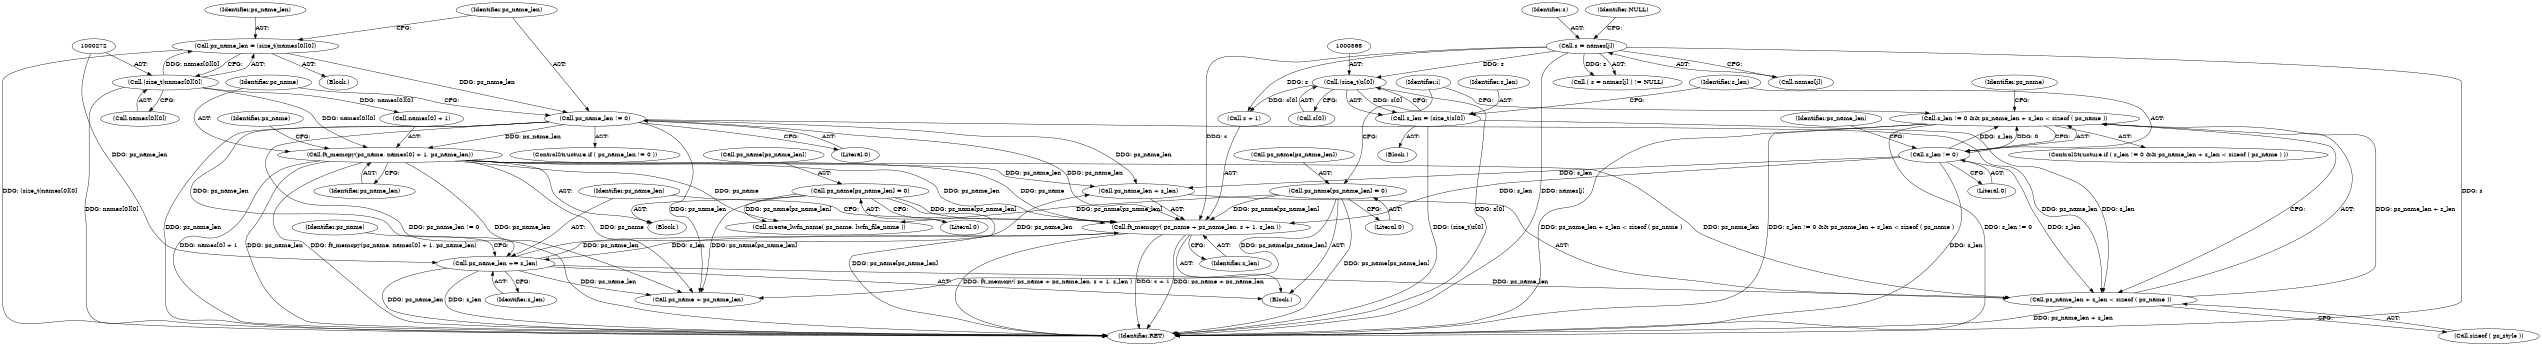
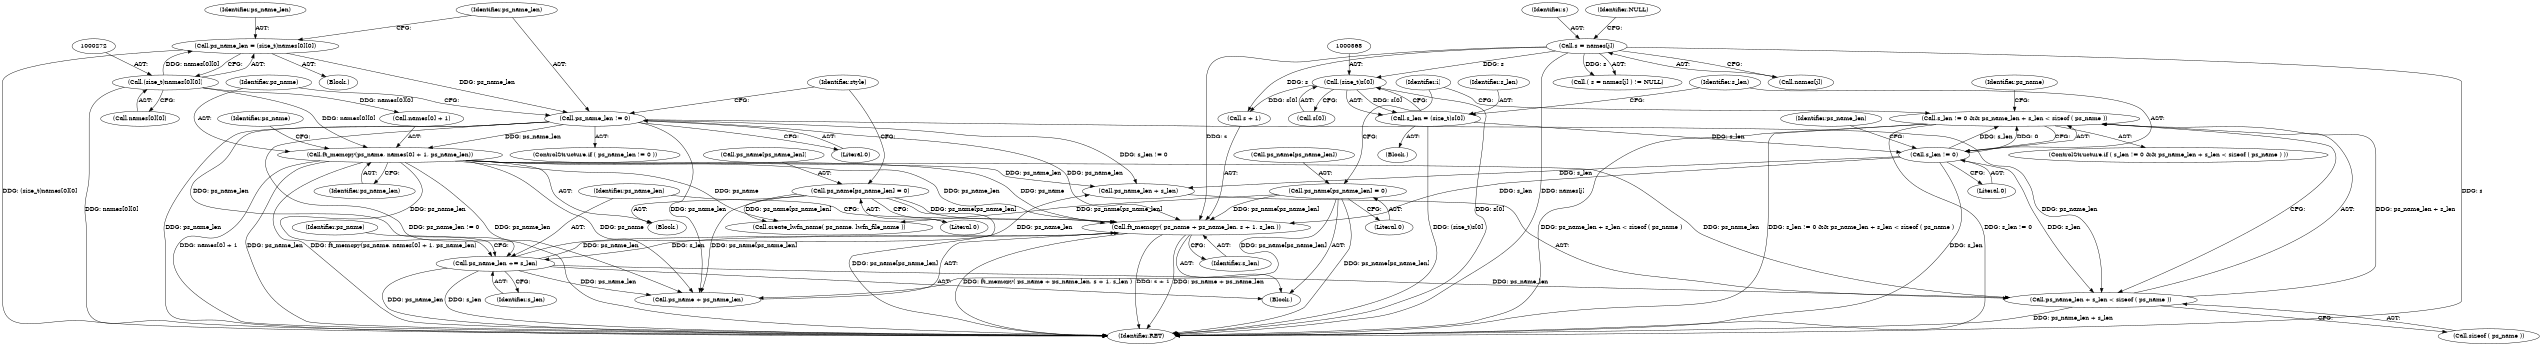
none -> (843, 82)
(1880, 129) -> (1675, 136)
(1144, 155) -> (1144, 155)
(1165, 208) -> (937, 281)
(191, 252) -> (289, 235)
(2489, 336) -> (2489, 336)
